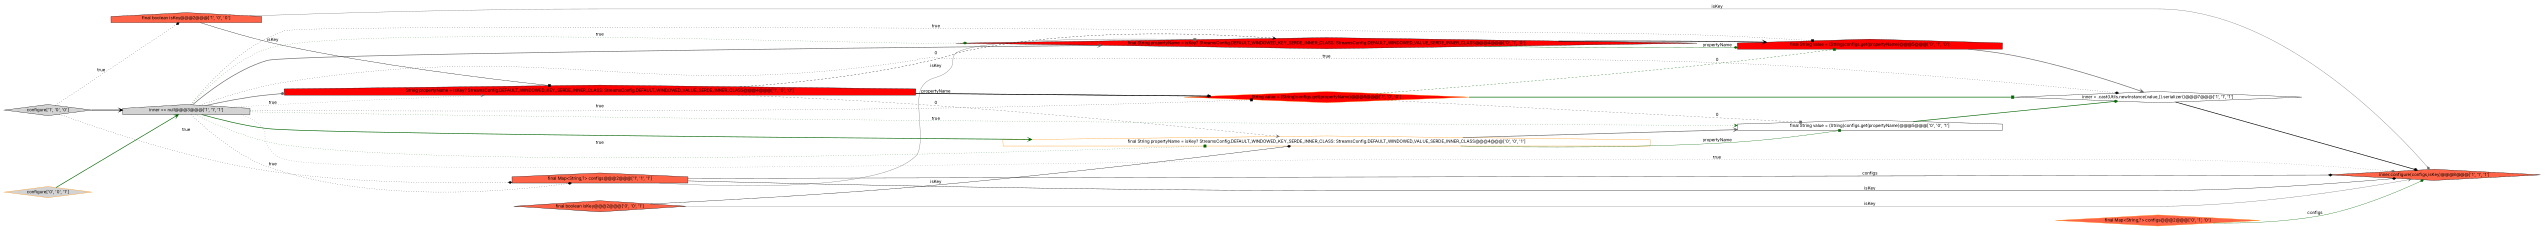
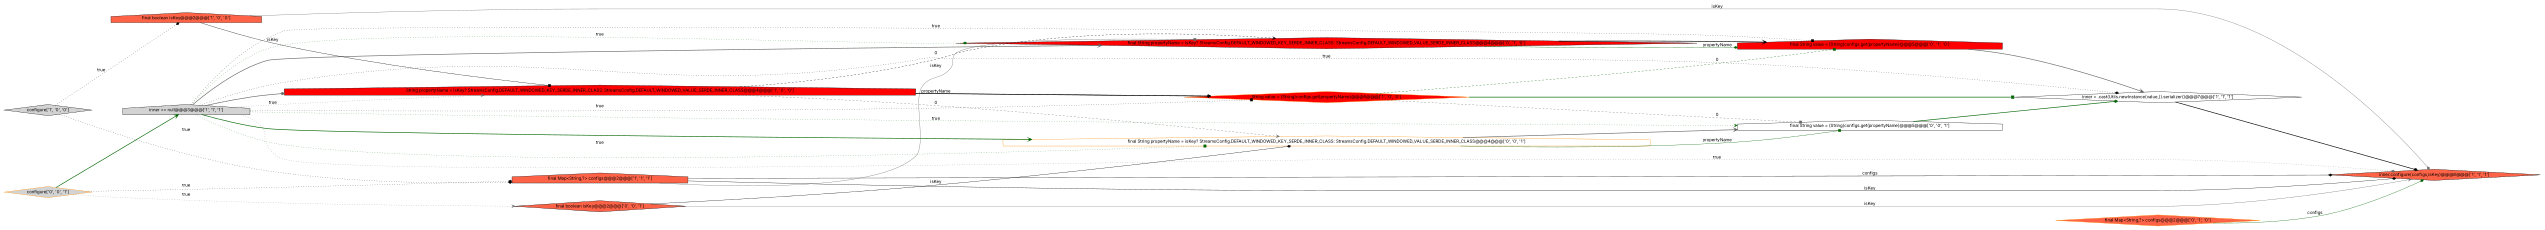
(106, 110) -> none
(370, 188) -> (297, 187)
none -> (293, 203)
